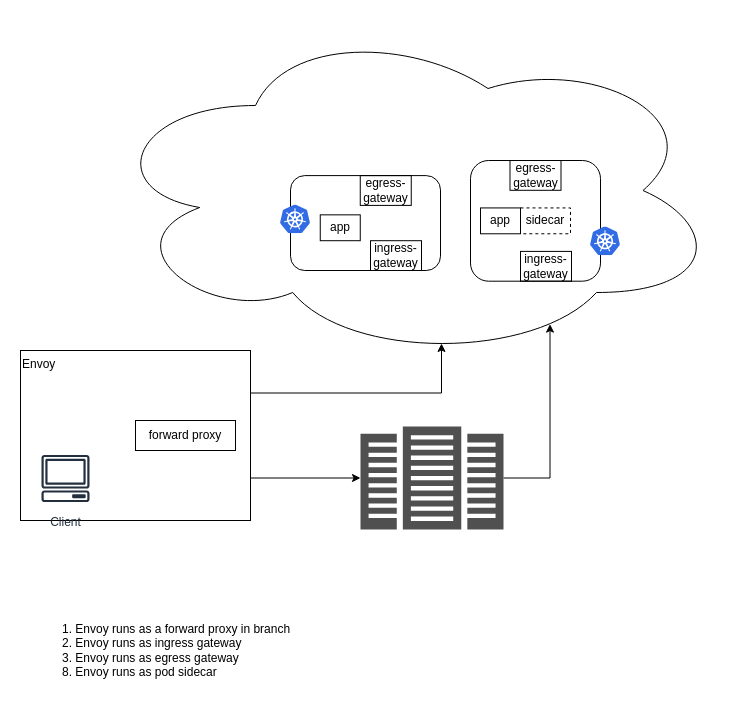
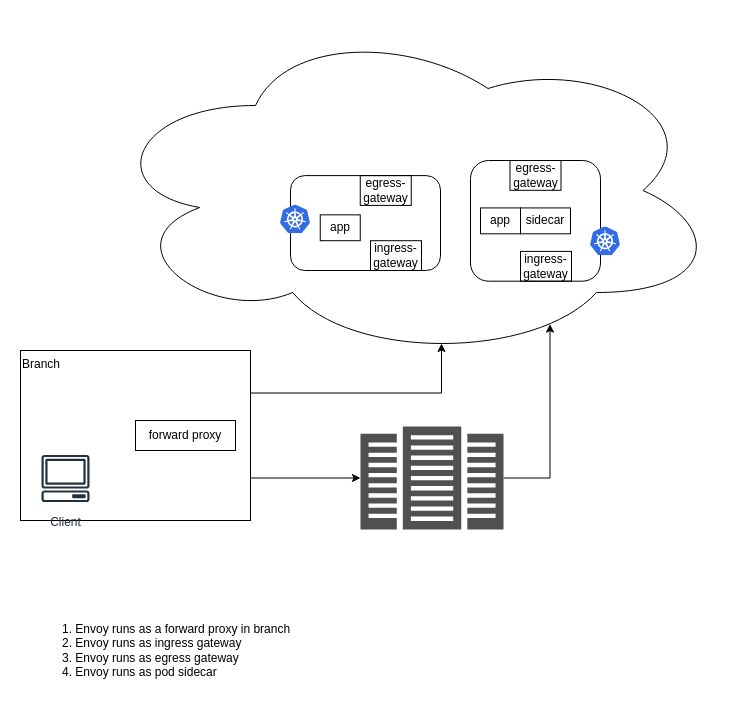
(546, 221) -> (546, 221)
(39, 365) -> (43, 365)
(188, 651) -> (188, 651)
